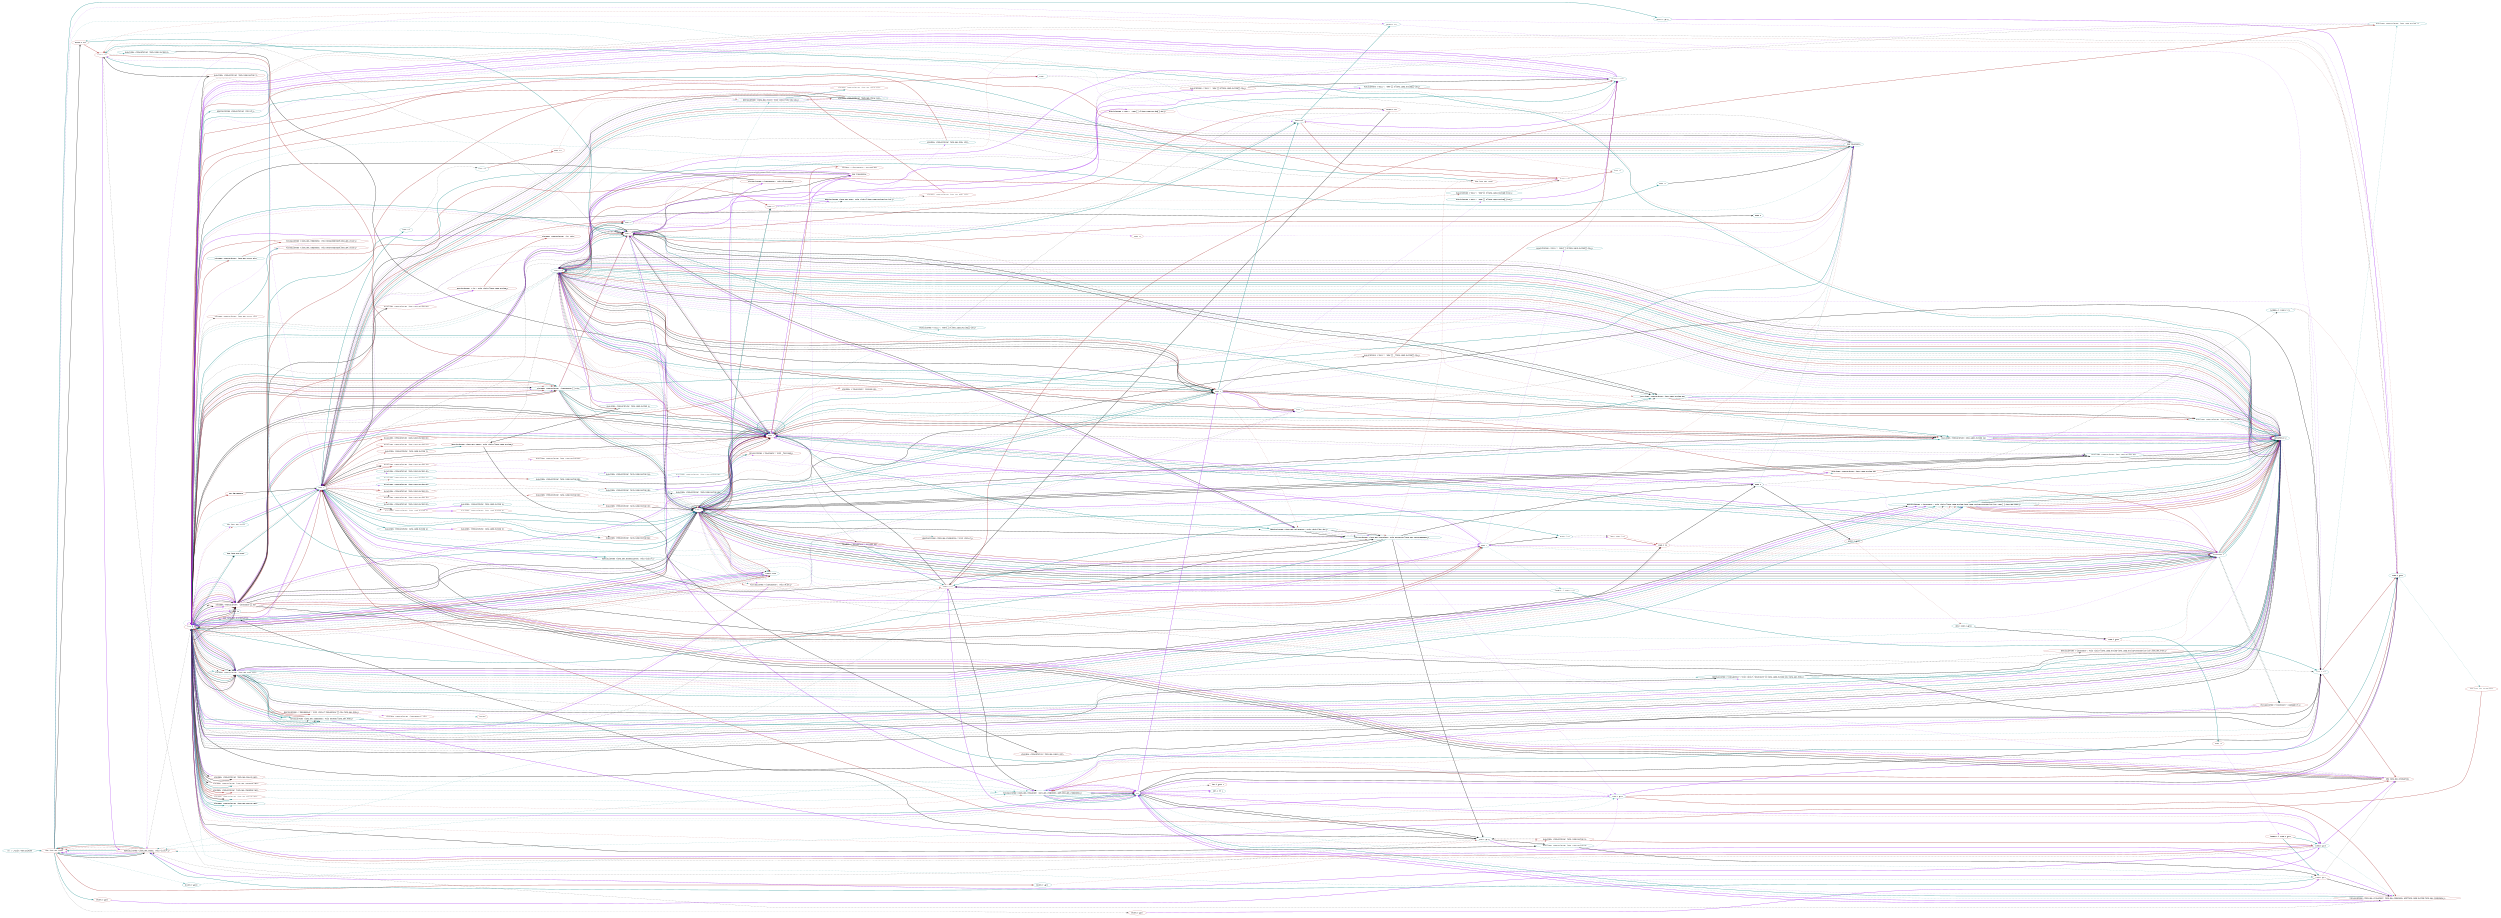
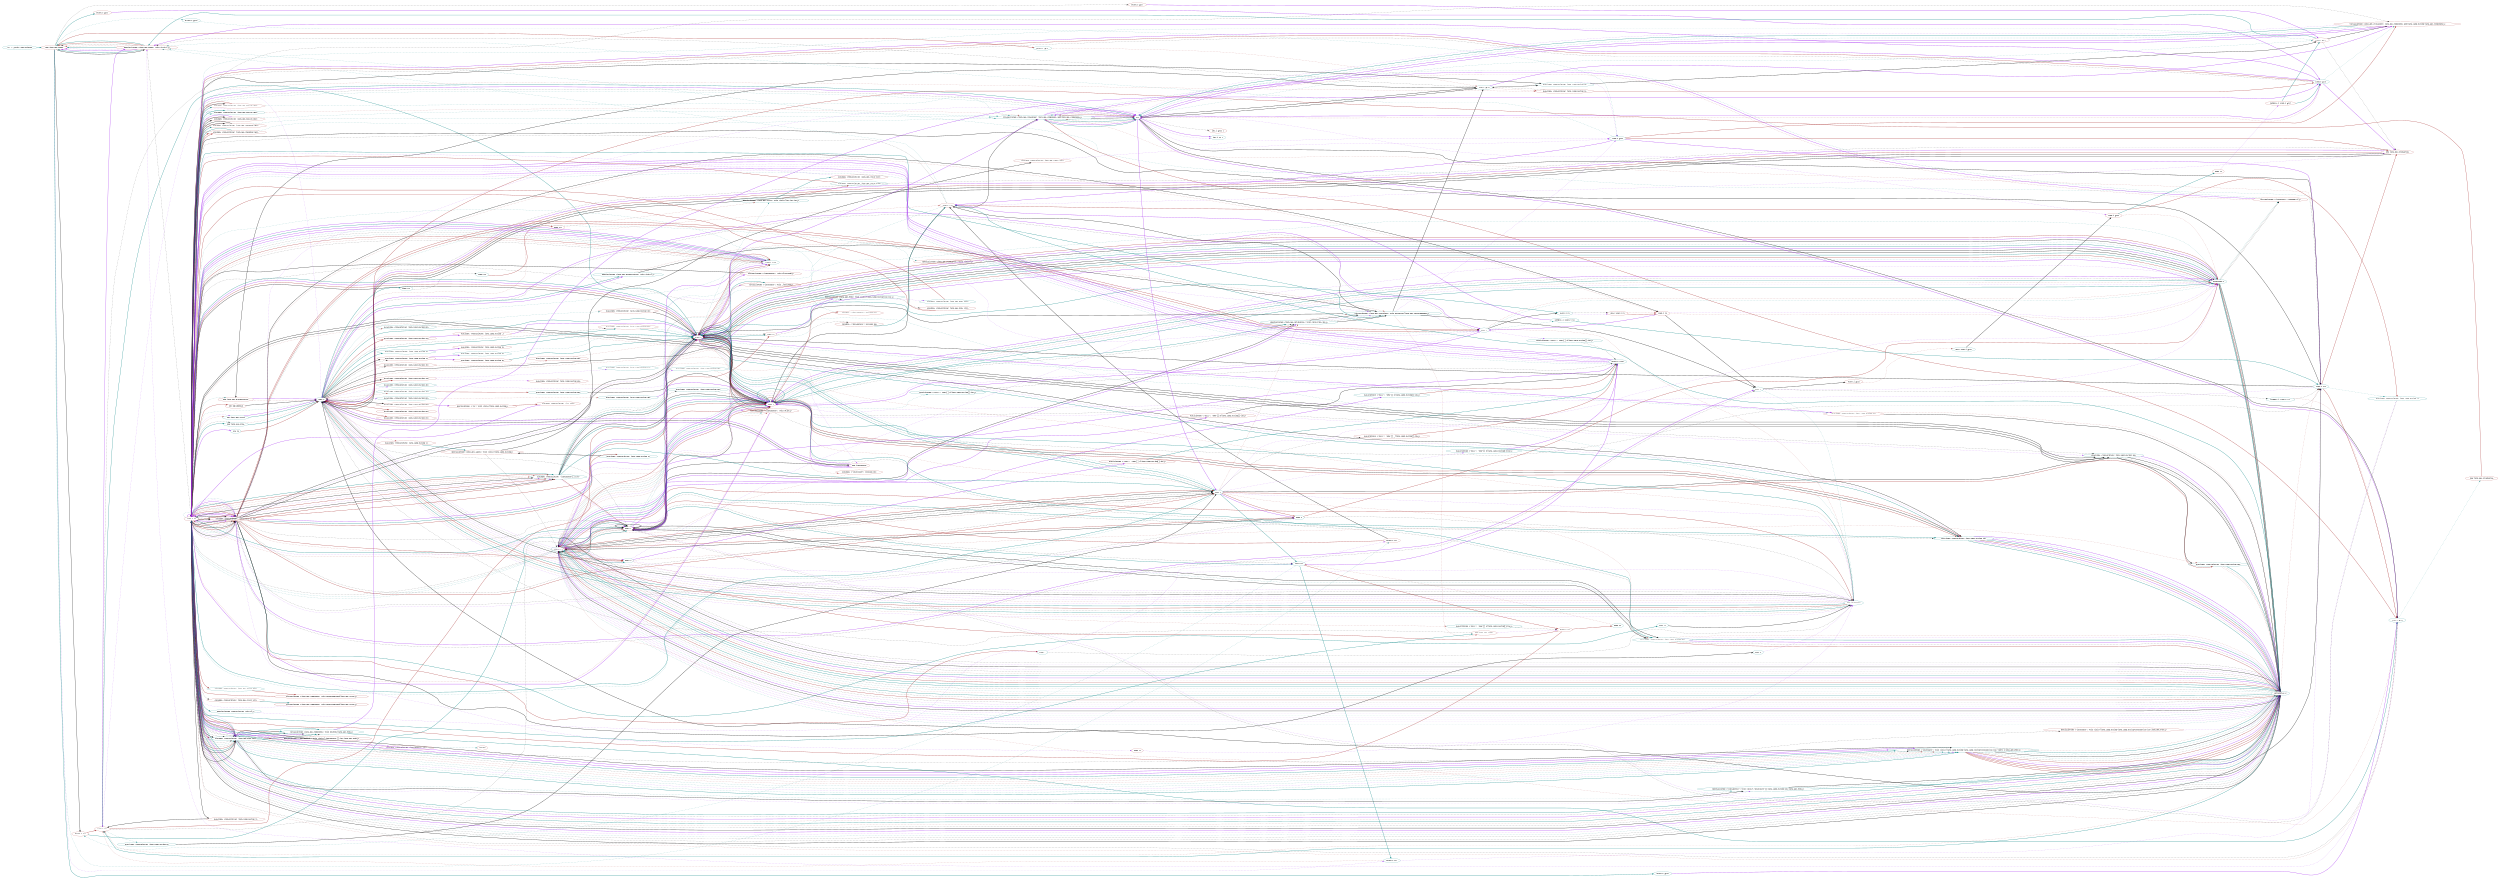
none -> (482, 334)
